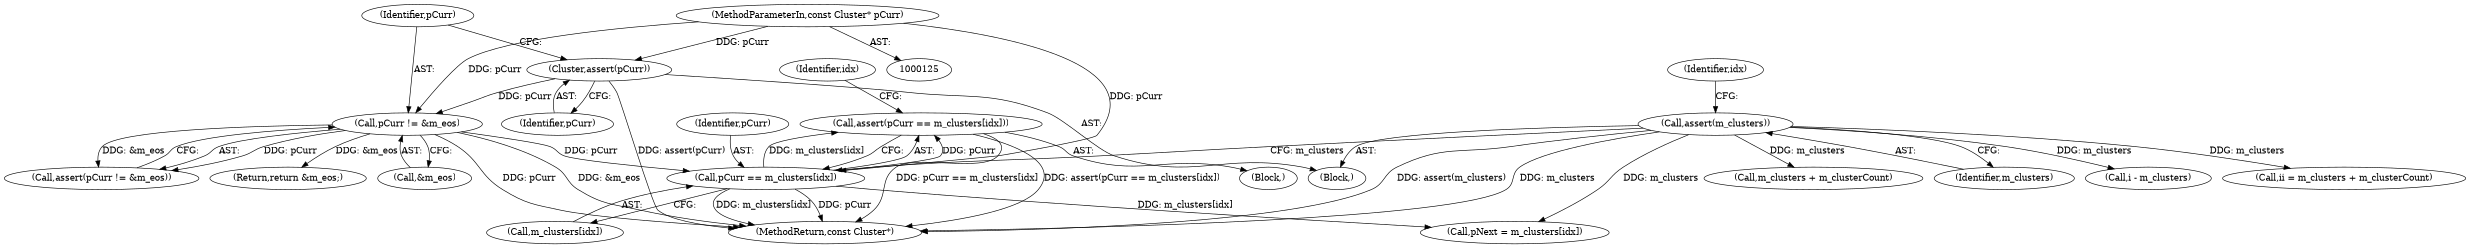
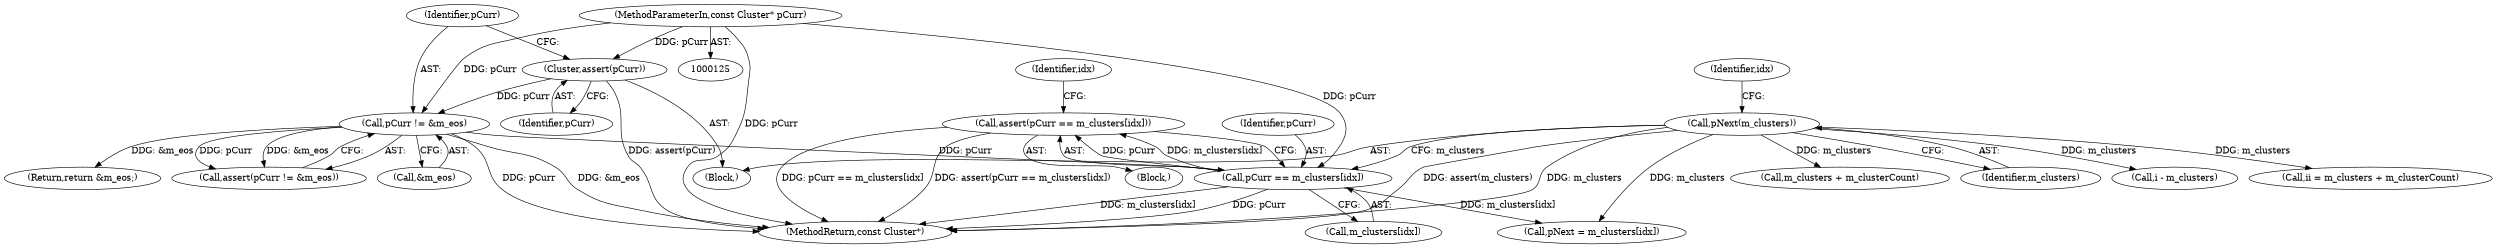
(1716, 124) -> (1742, 124)
none -> (710, 159)
